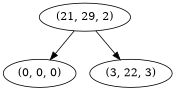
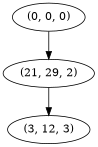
(65, 42) -> (49, 41)
(131, 73) -> (49, 130)
